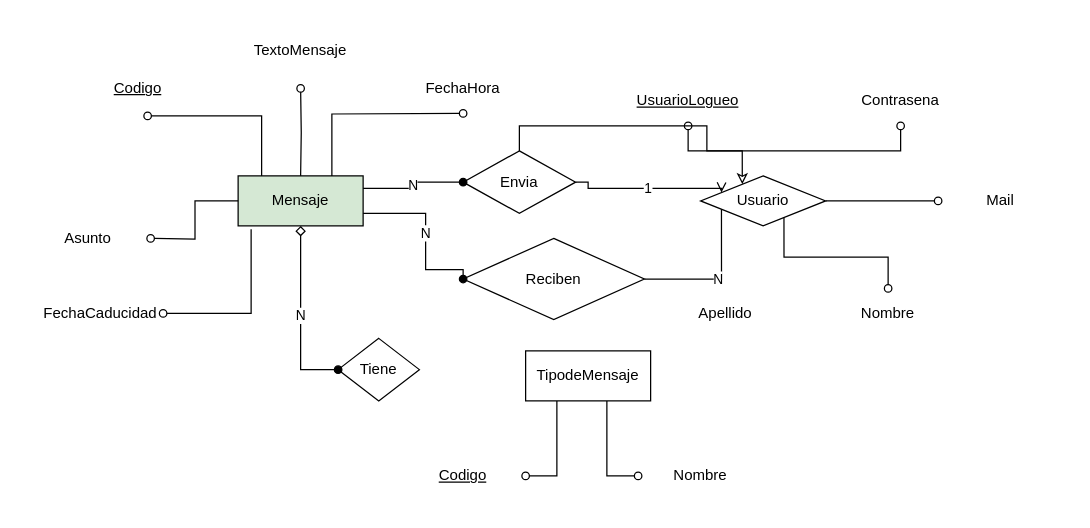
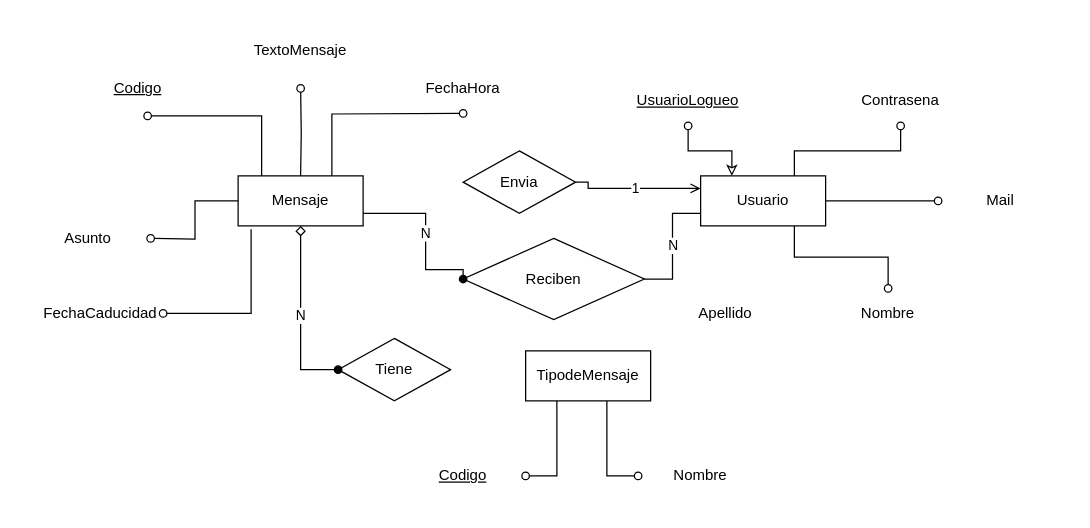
(612, 126) -> (794, 162)
(413, 187) -> none
(301, 201) -> (301, 201)
(763, 201) -> (763, 201)
(379, 369) -> (394, 369)
